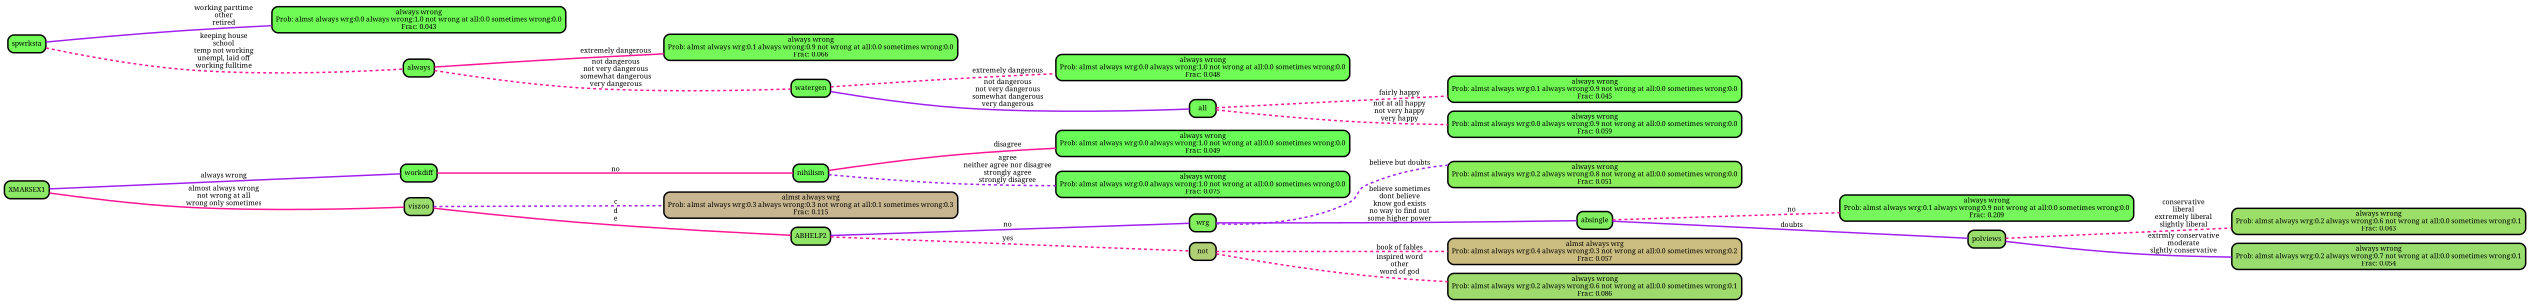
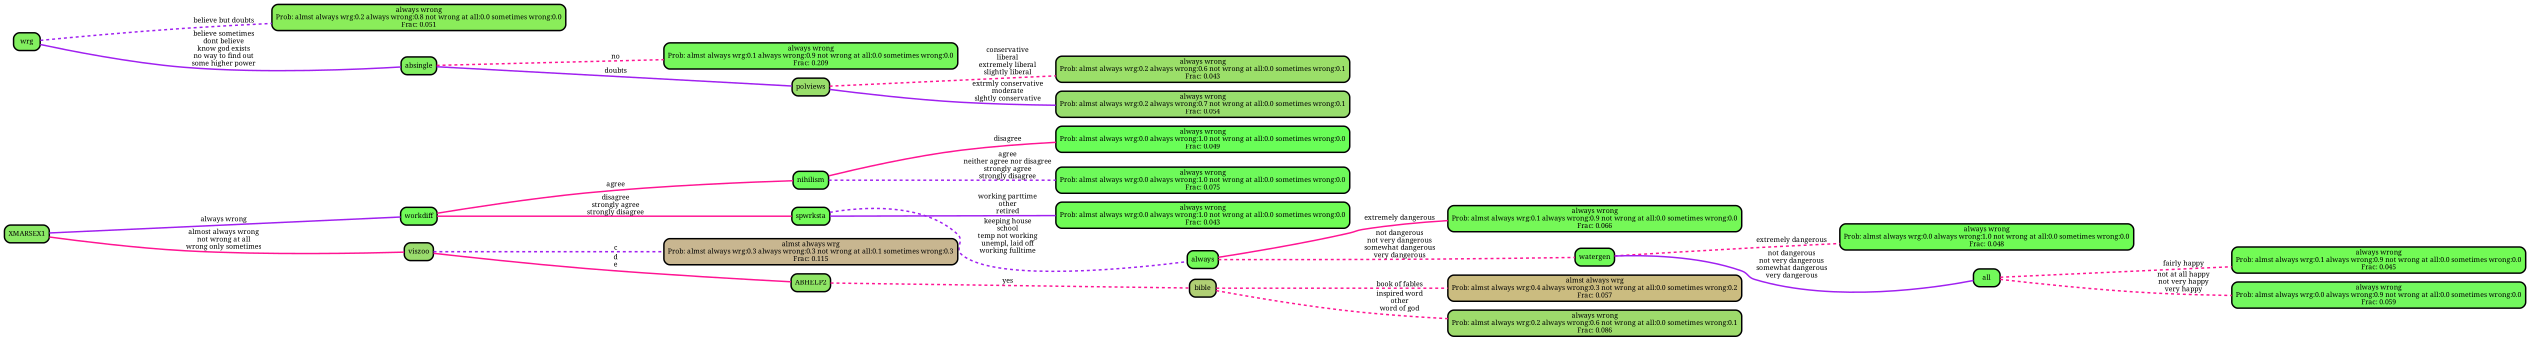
(224, 72) -> (996, 267)
(615, 169) -> (615, 184)
none -> (614, 216)
(1010, 229) -> none
(1203, 251) -> (1203, 288)
